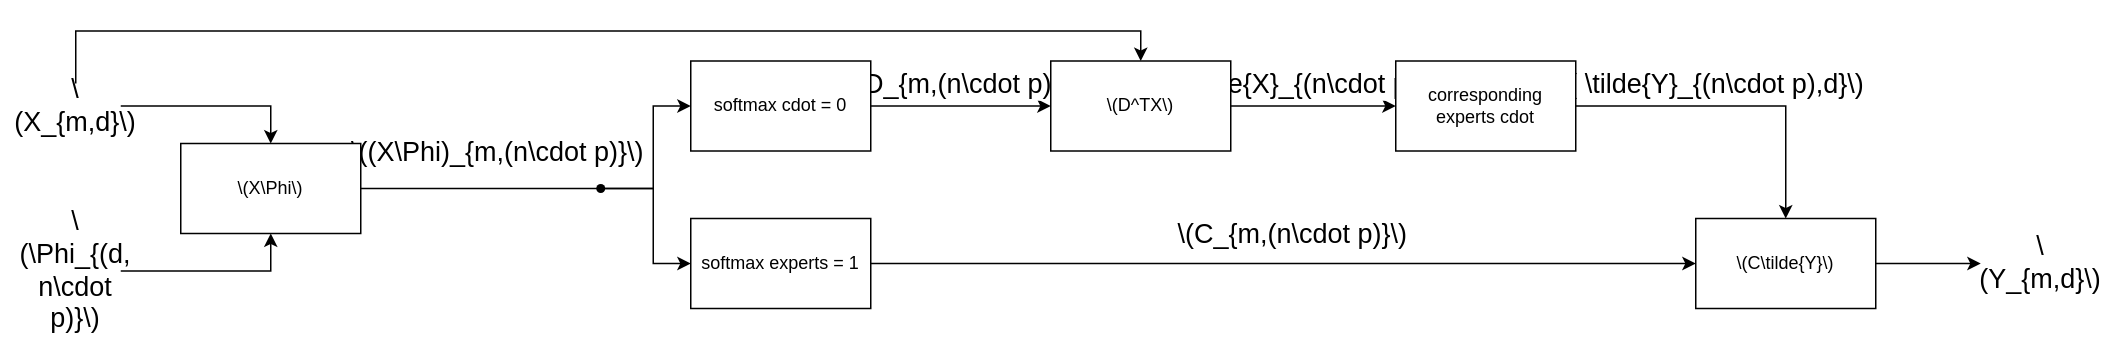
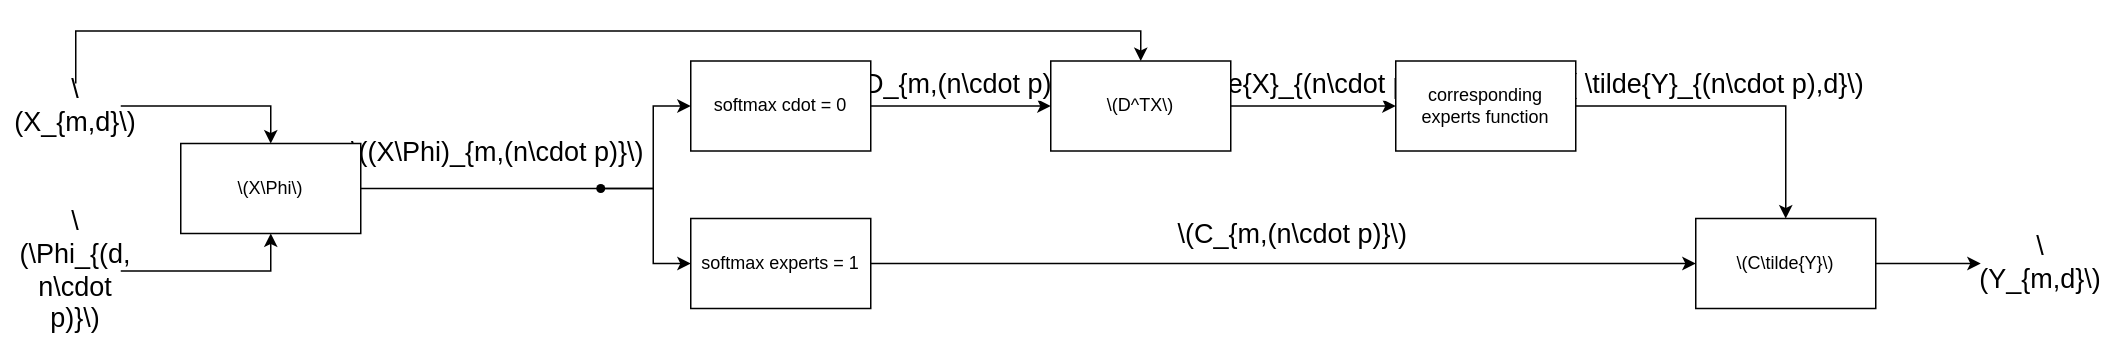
(1486, 106) -> (1486, 106)
